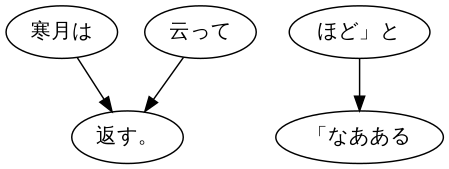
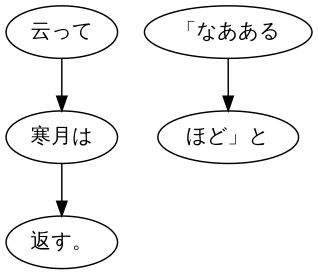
(169, 78) -> (62, 78)
(360, 78) -> (228, 78)
